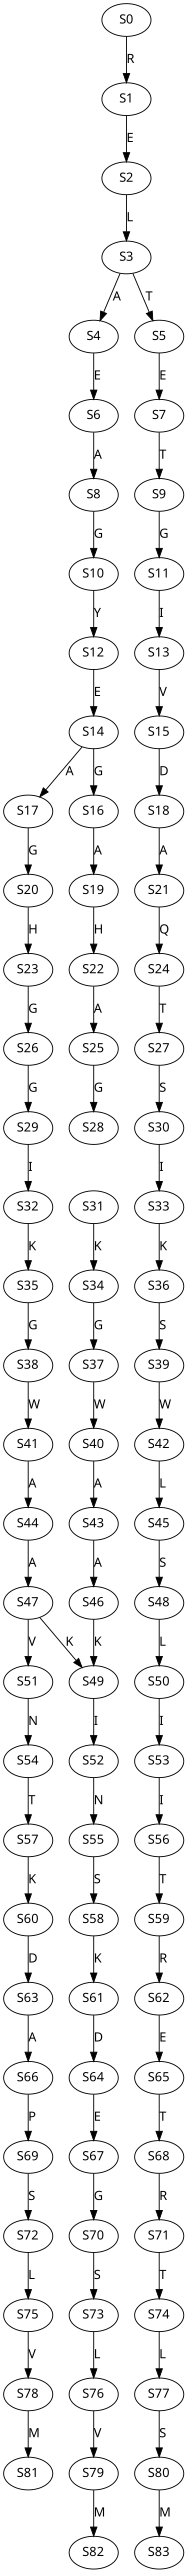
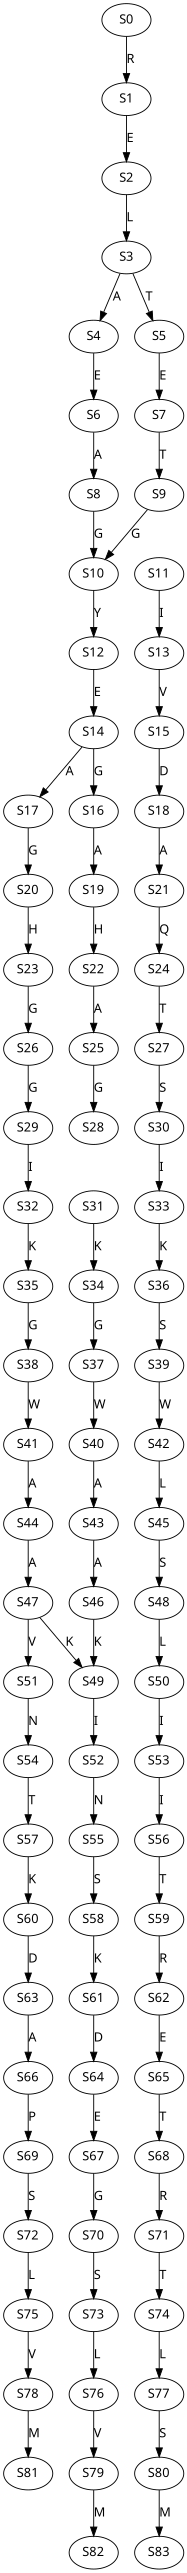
(159, 530) -> (129, 531)
